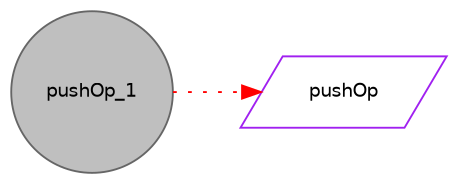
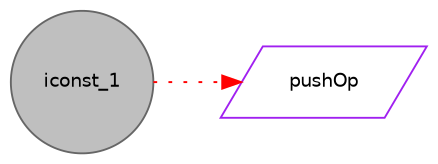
(92, 92) -> (82, 82)
